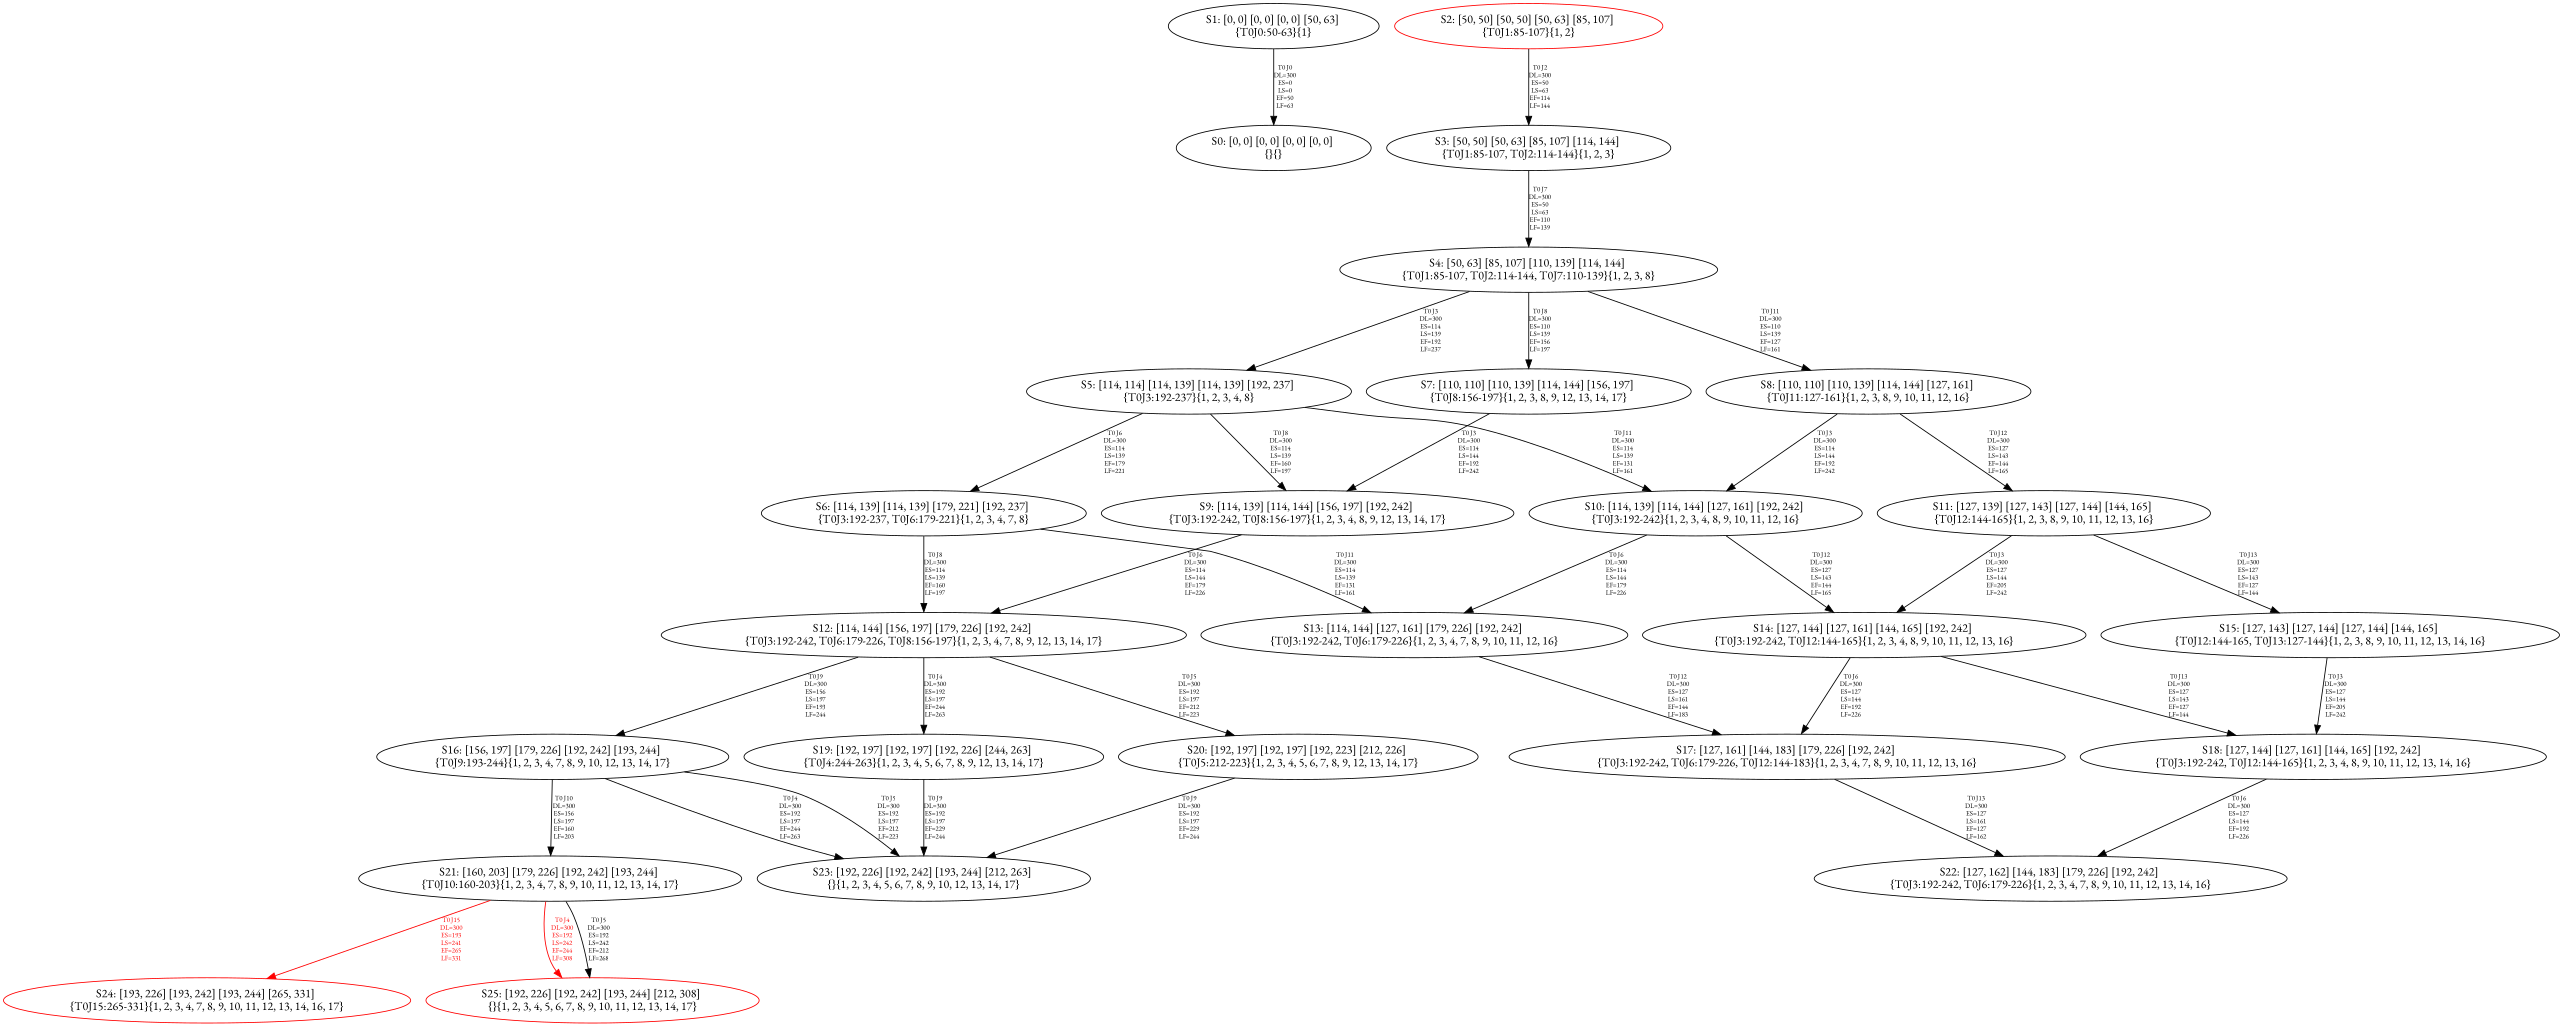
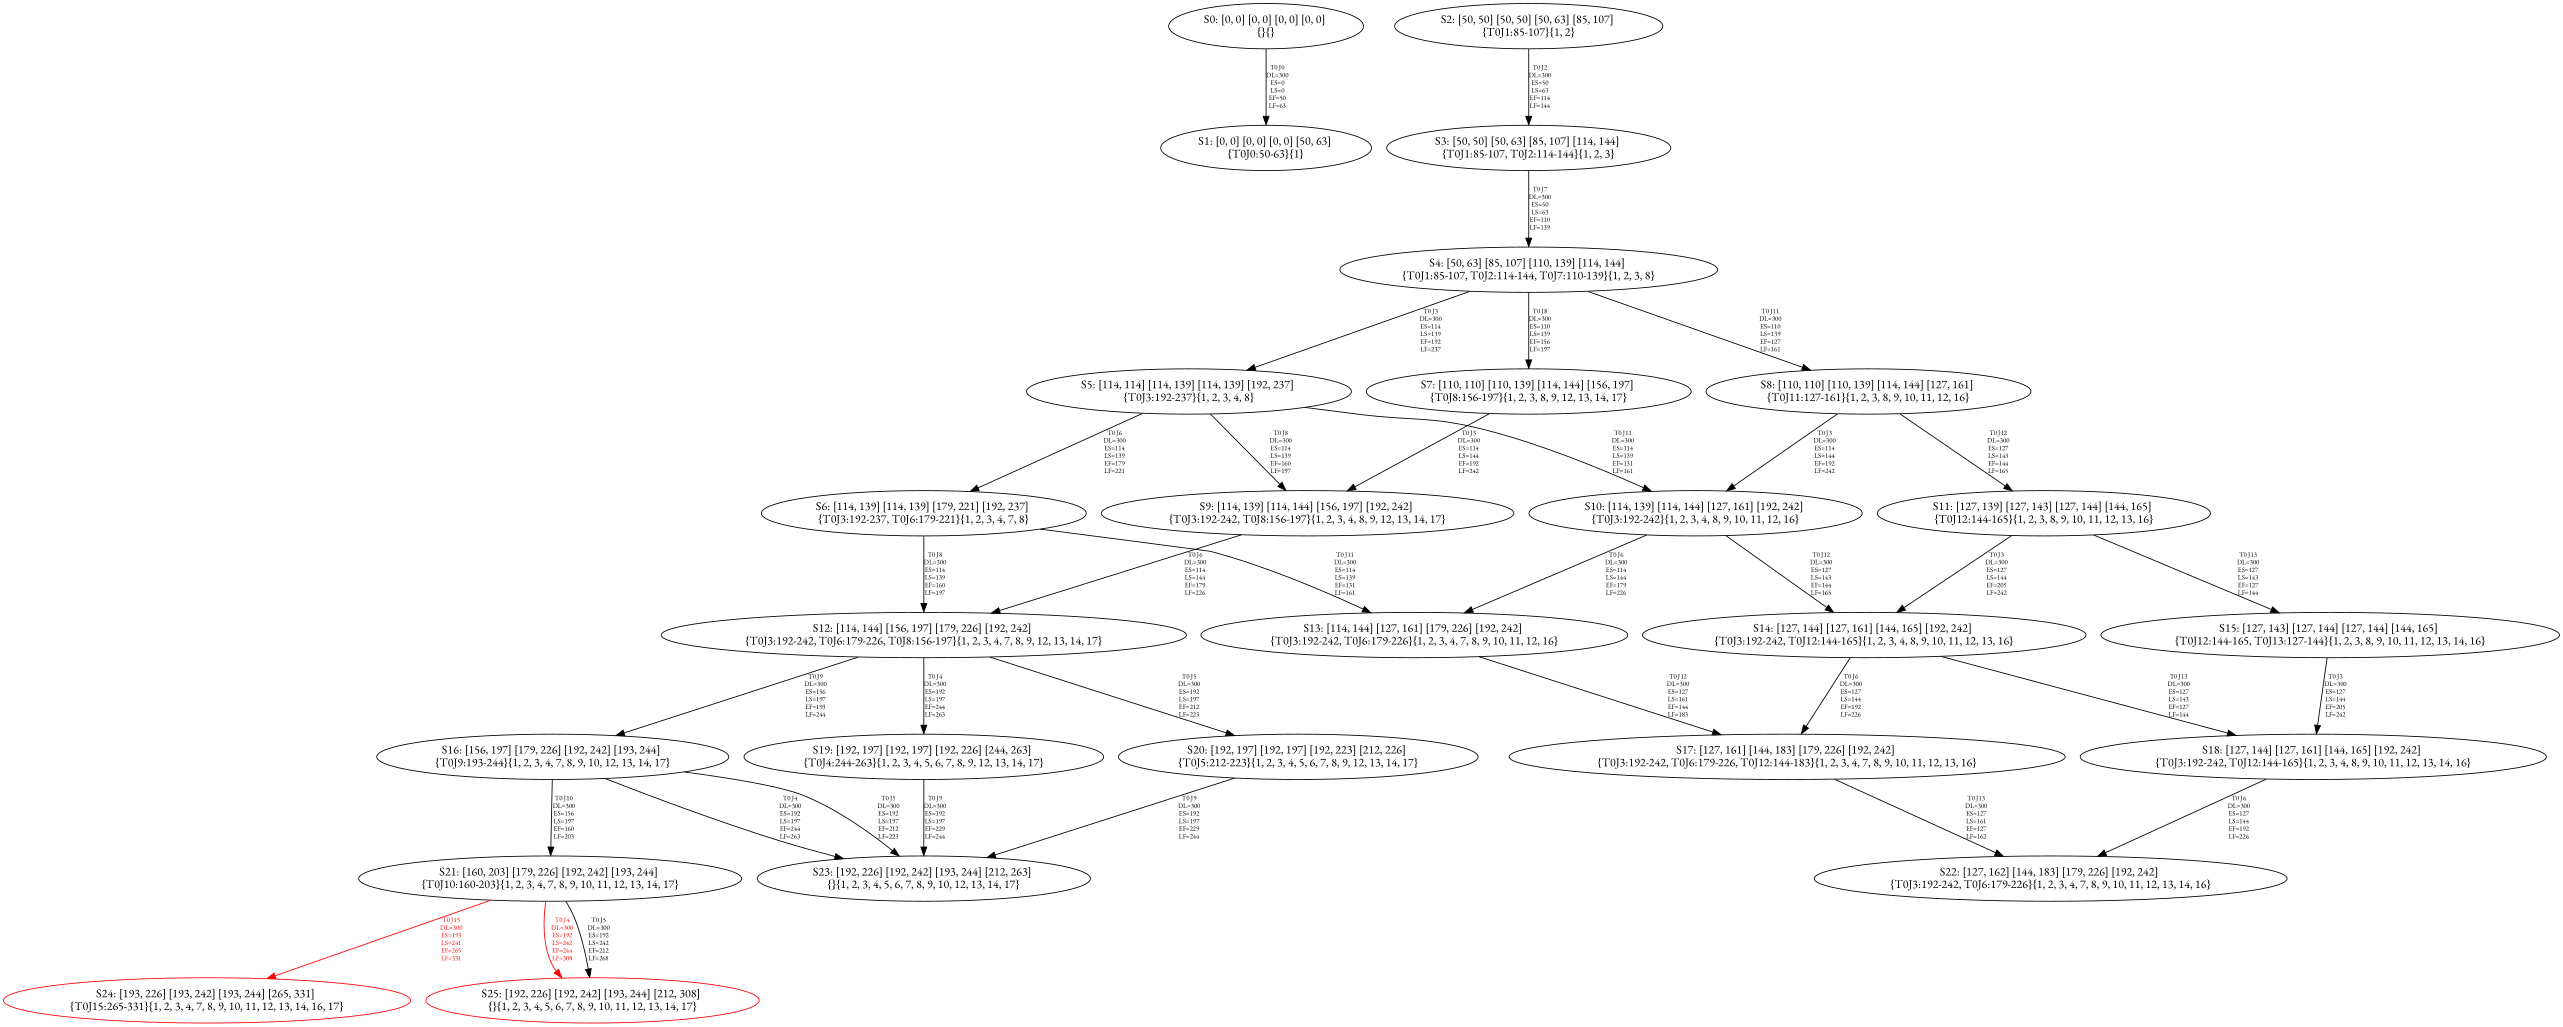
(1529, 26) -> (1529, 26)
(1274, 83) -> (1266, 83)
